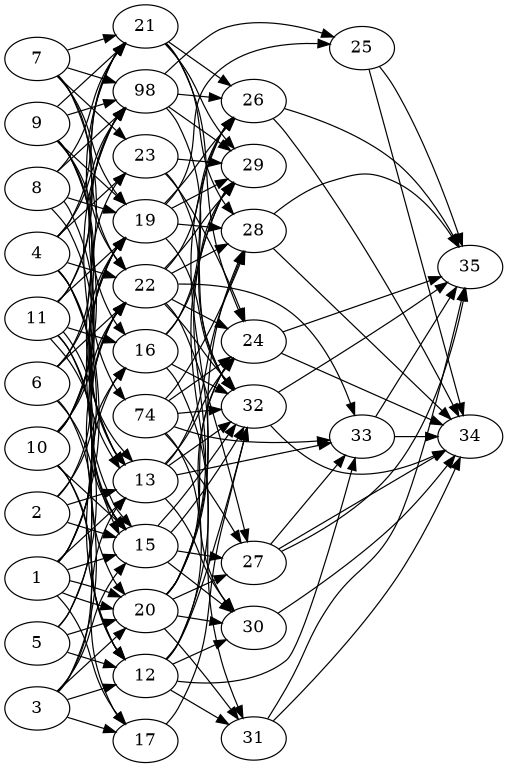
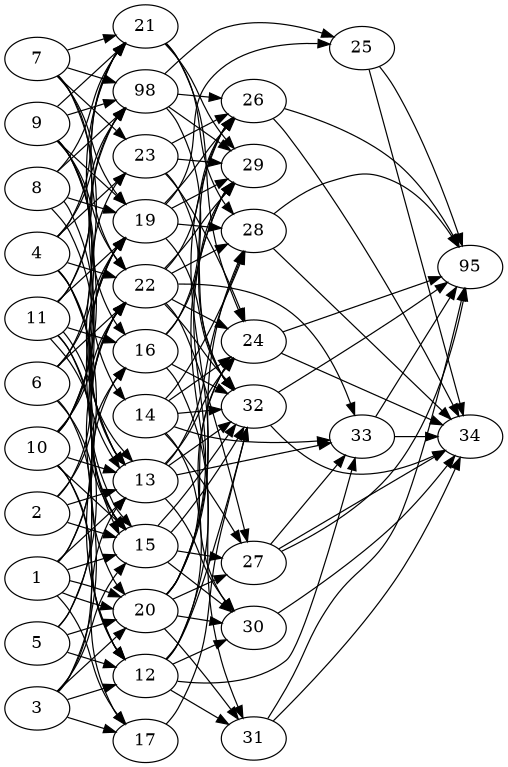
(195, 60) -> (194, 131)
(470, 267) -> (470, 267)
(92, 341) -> none
(146, 416) -> (146, 416)
none -> (86, 463)
